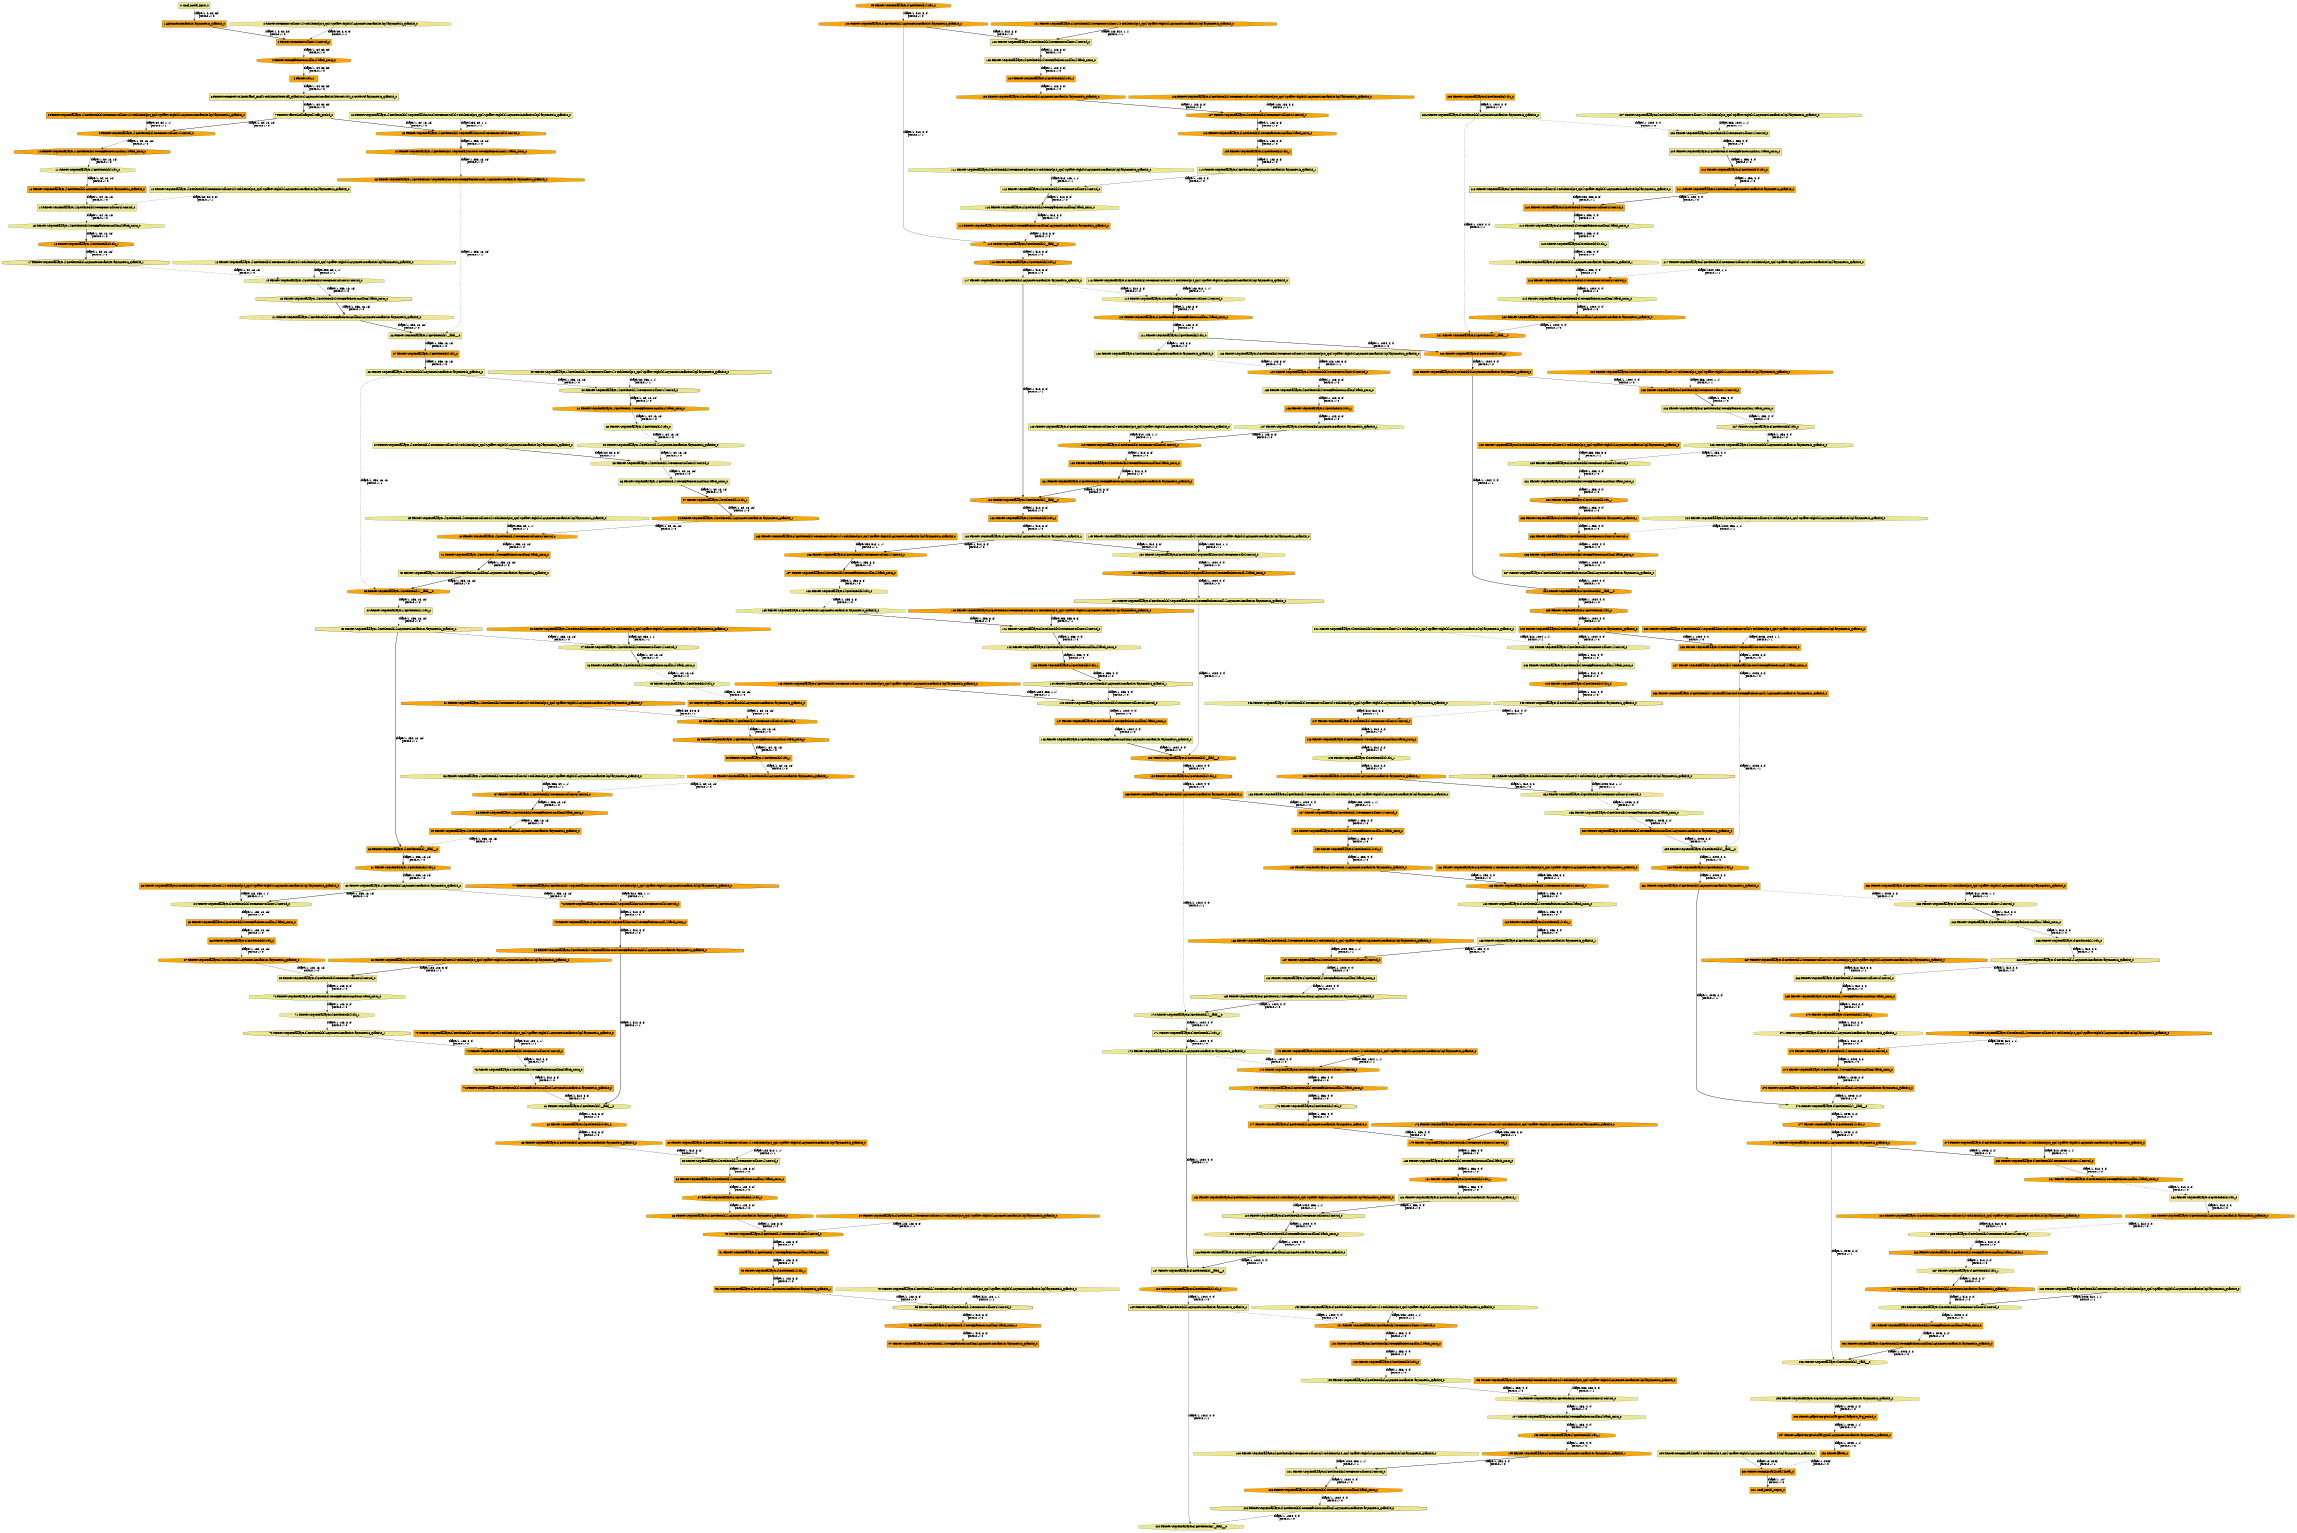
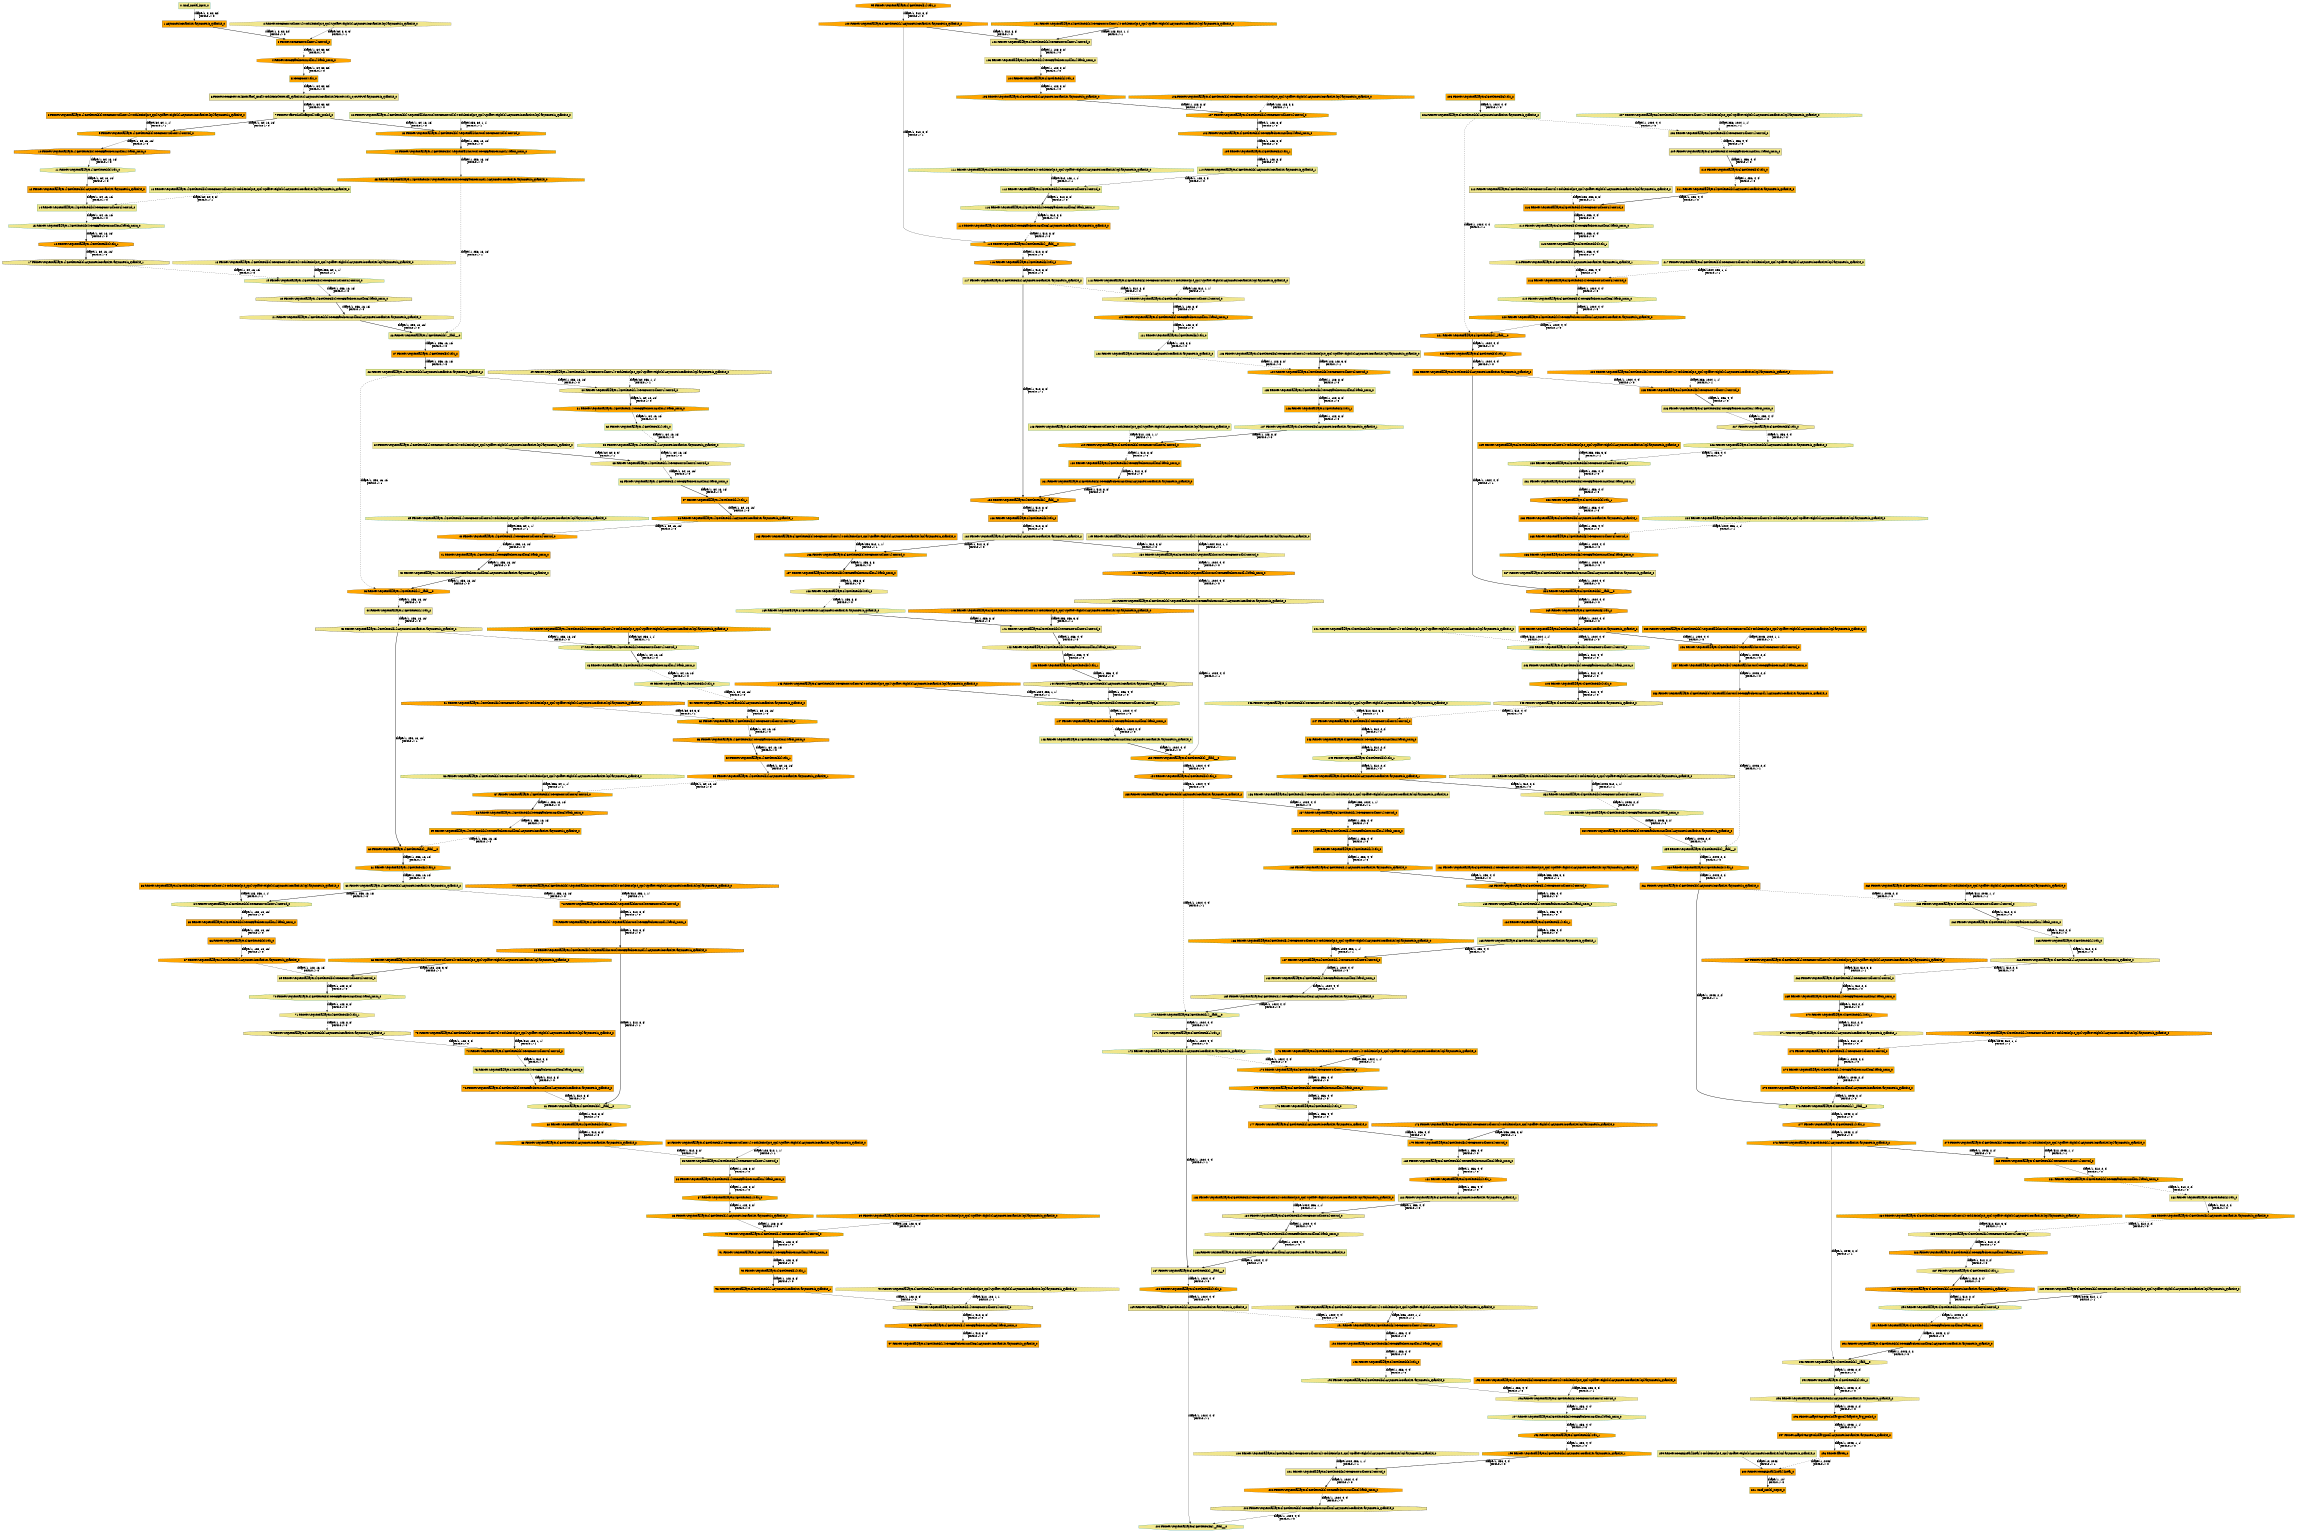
(304, 79) -> (304, 79)
(1322, 345) -> (1473, 344)
none -> (1188, 1279)
none -> (1835, 1381)
